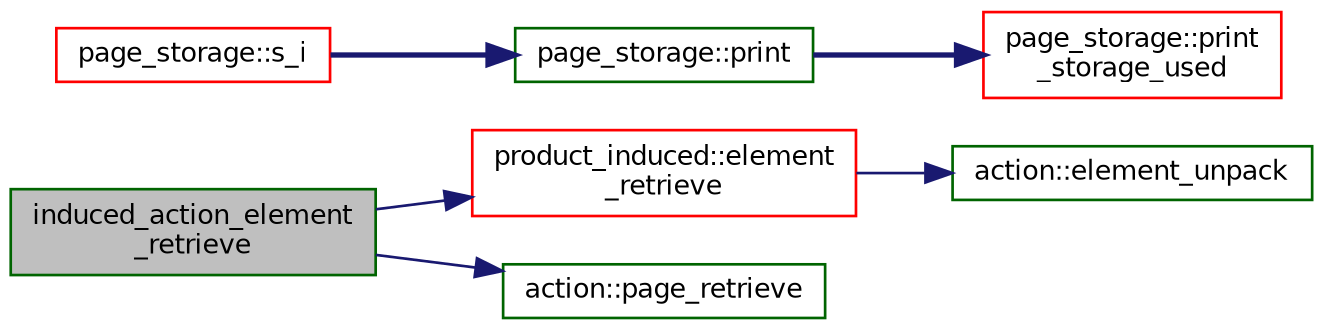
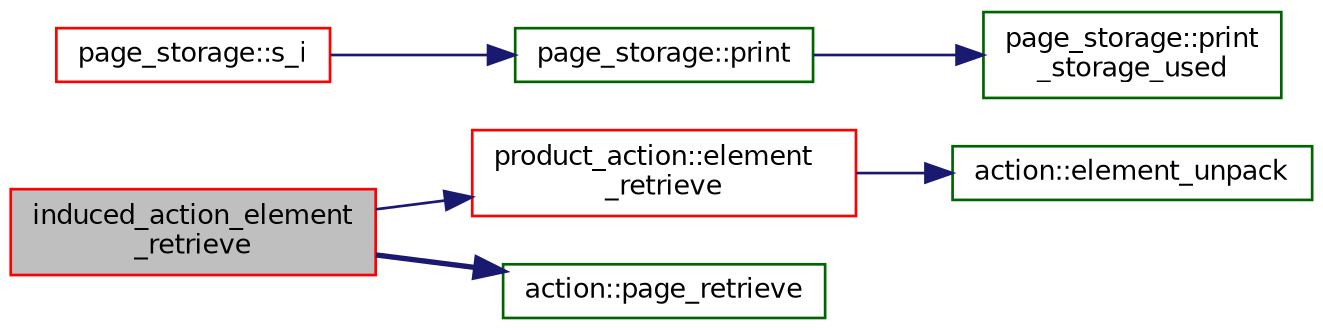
(409, 55) -> (409, 55)
(885, 55) -> (885, 55)
(1132, 55) -> (1132, 55)
(664, 173) -> (664, 173)
(193, 232) -> (193, 232)
(426, 261) -> (426, 261)
